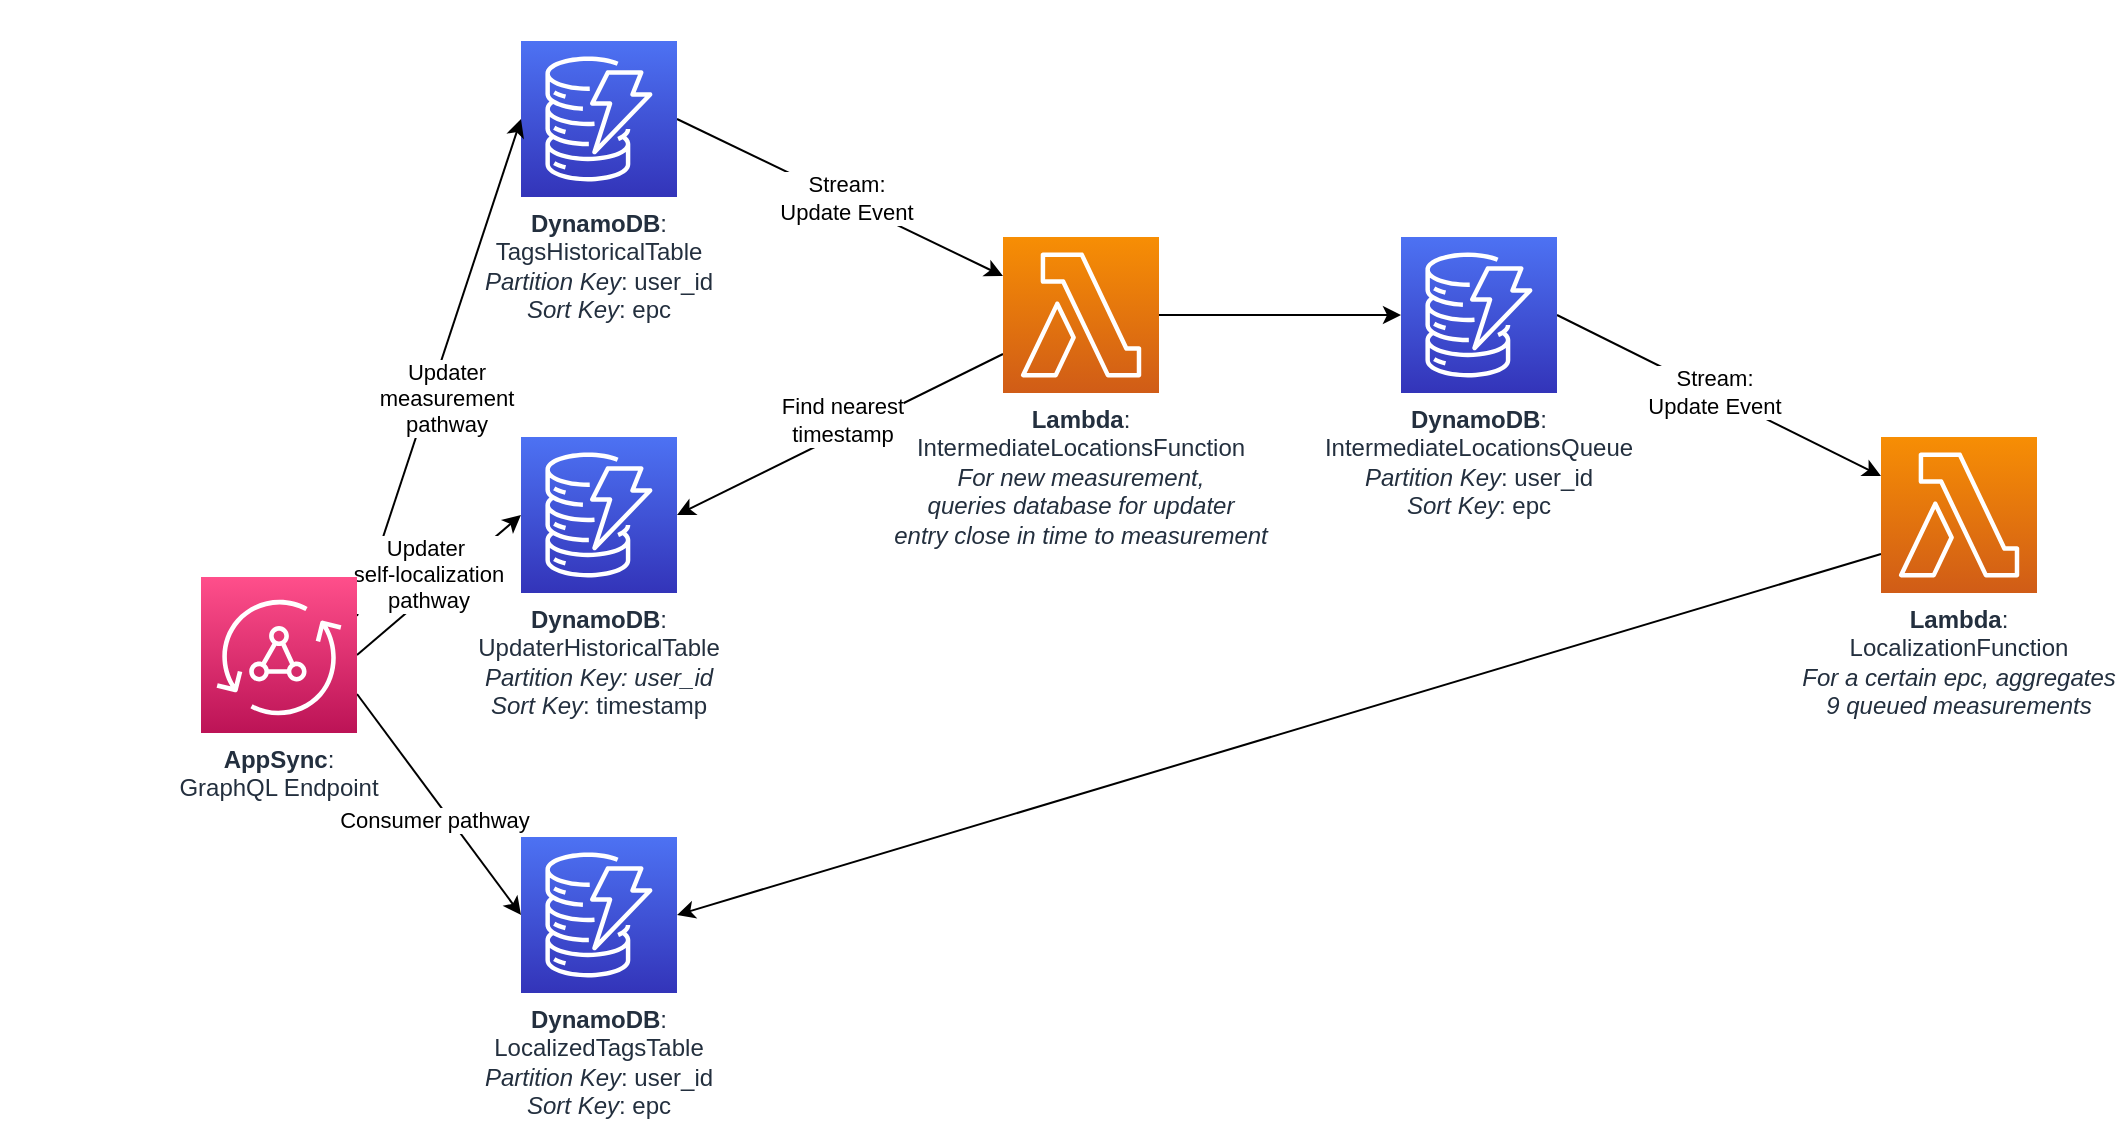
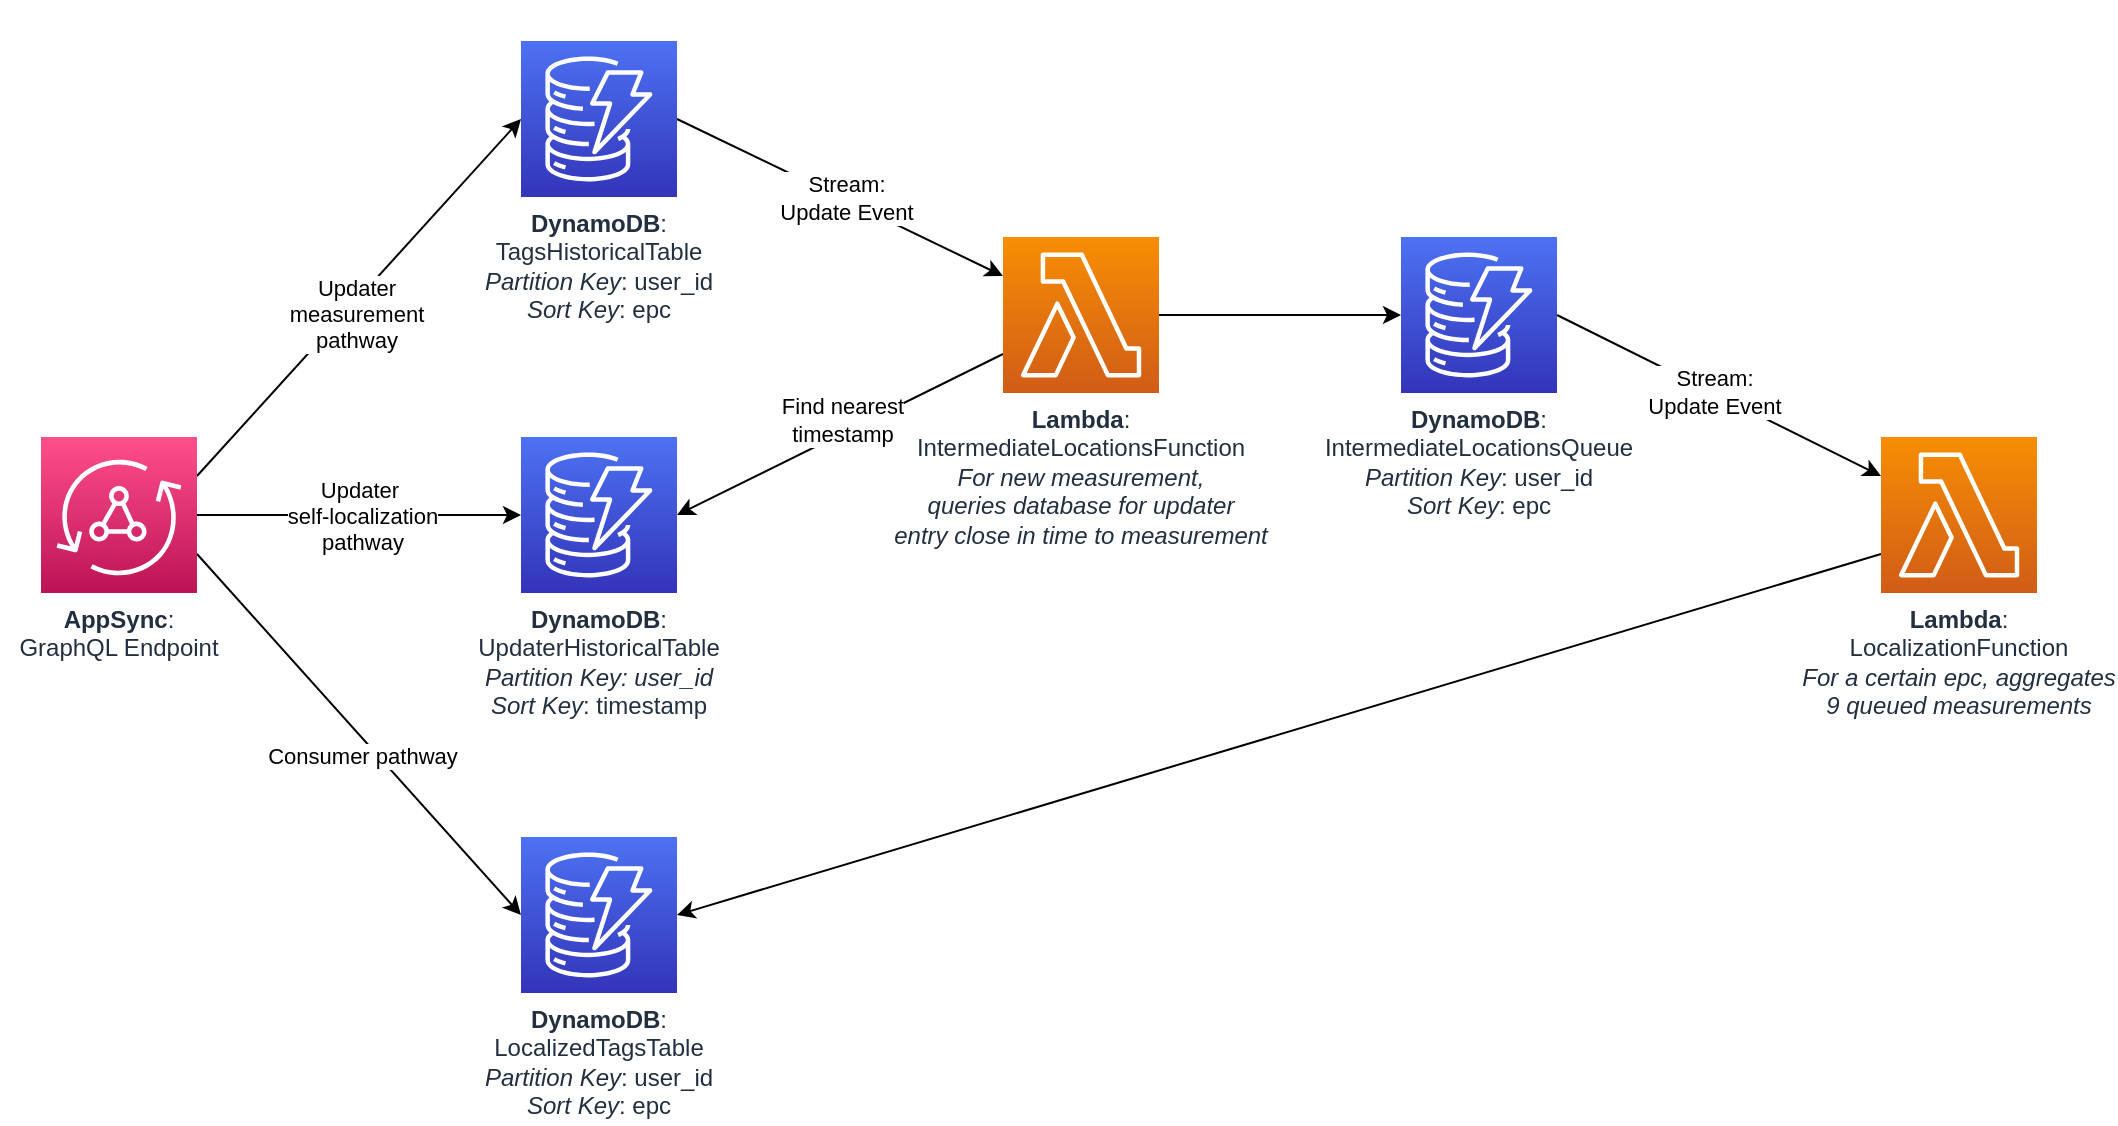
(279, 655) -> (119, 515)
